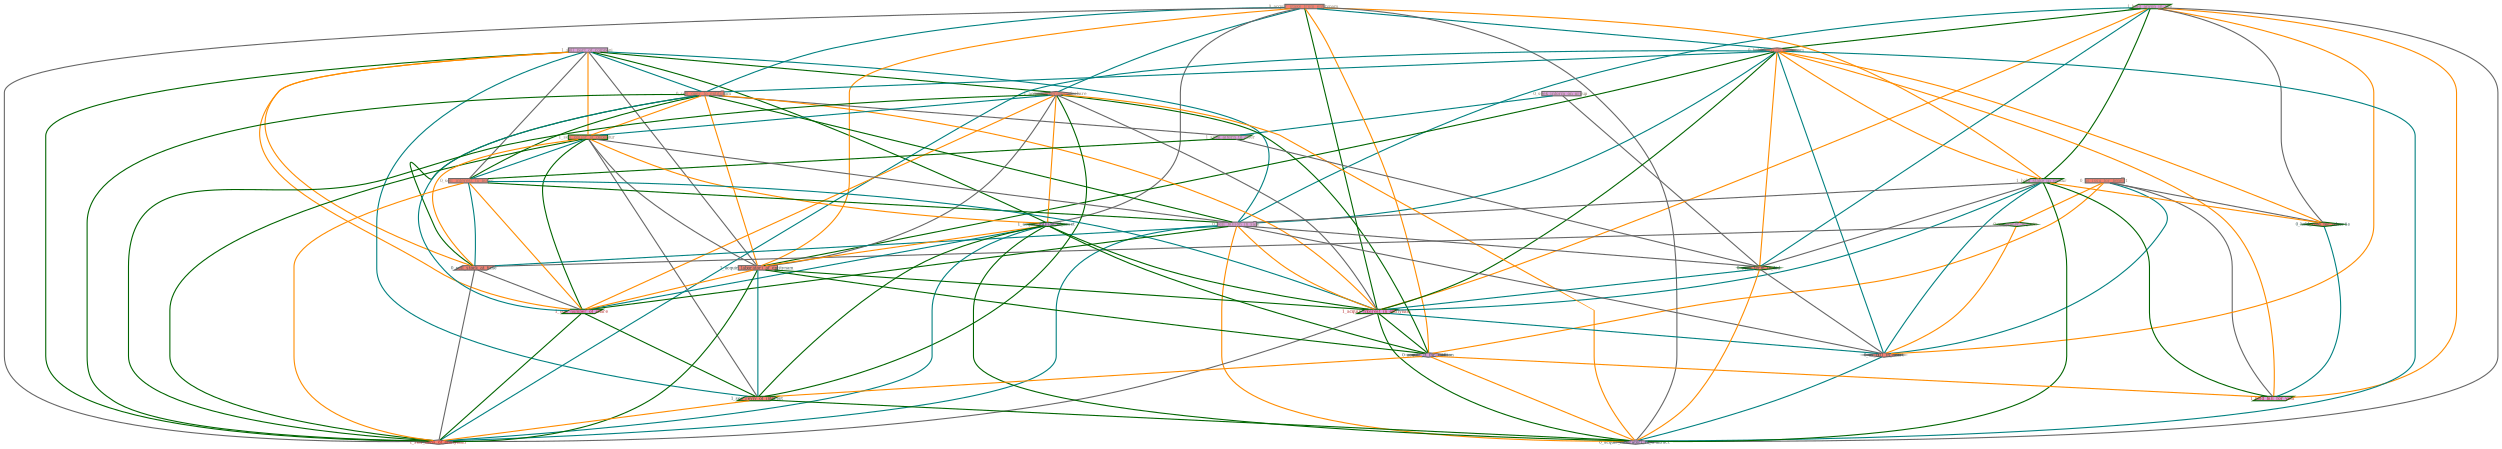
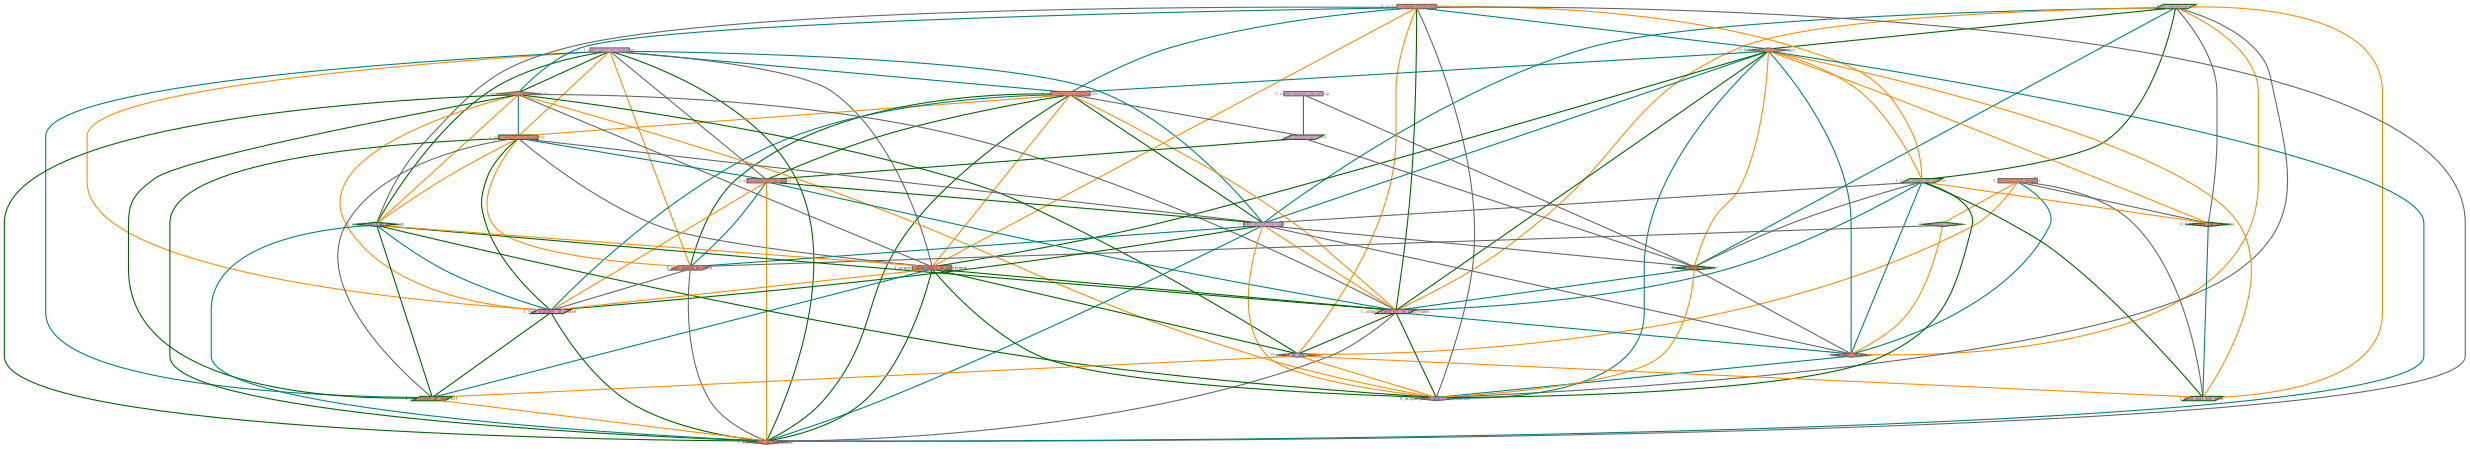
(1206, 290) -> none
(1135, 417) -> (1164, 380)
